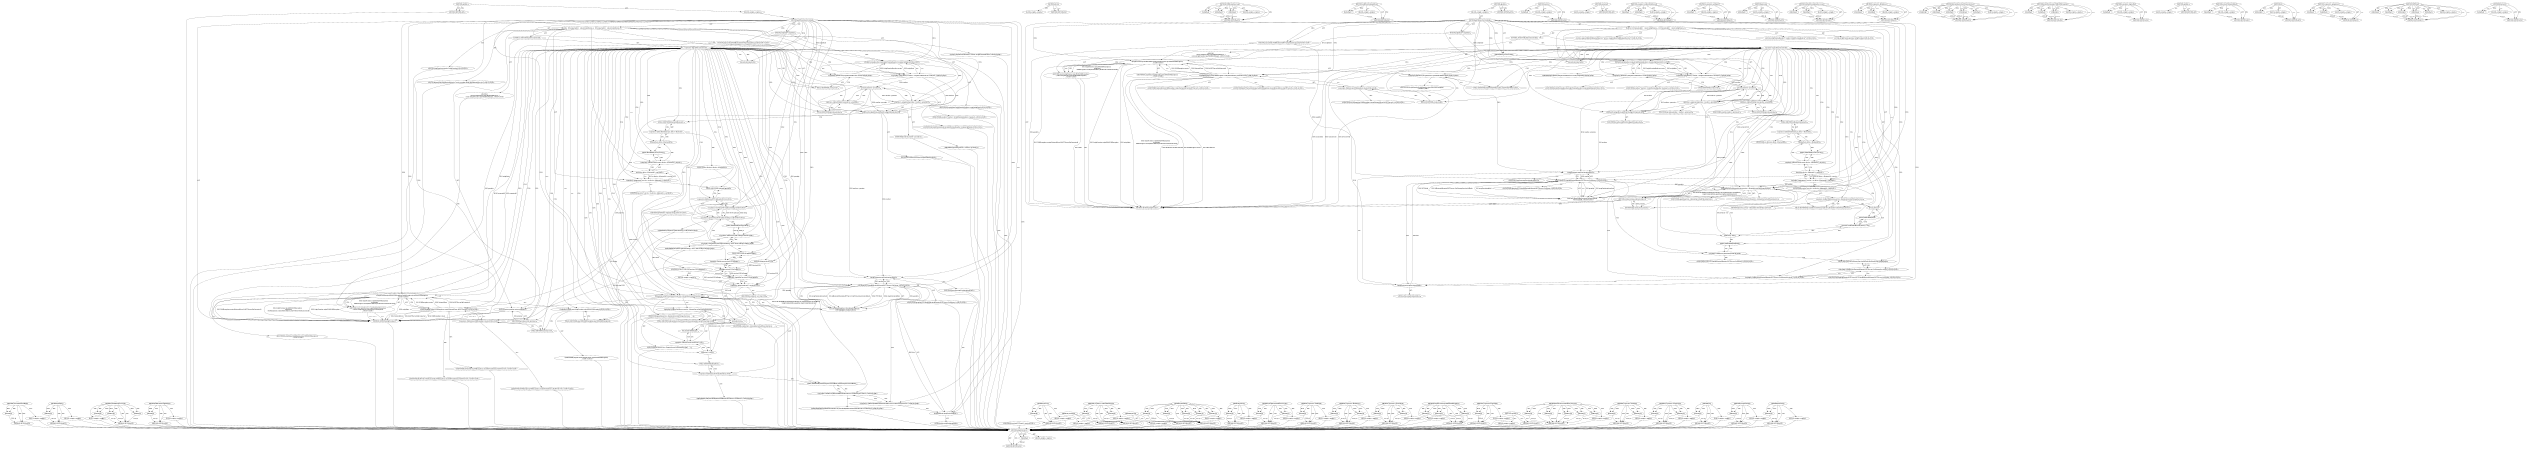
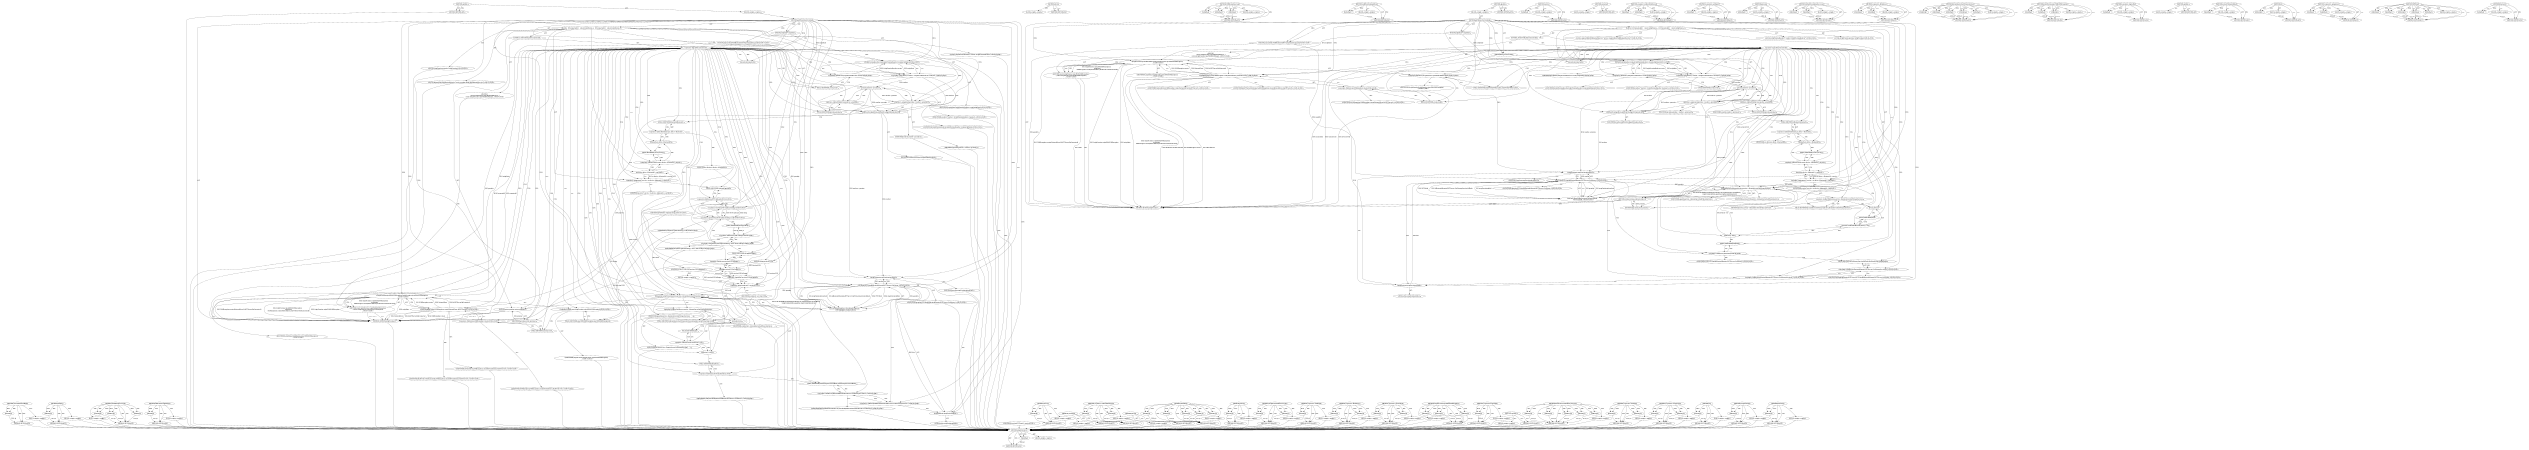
(751, 290) -> (746, 292)
